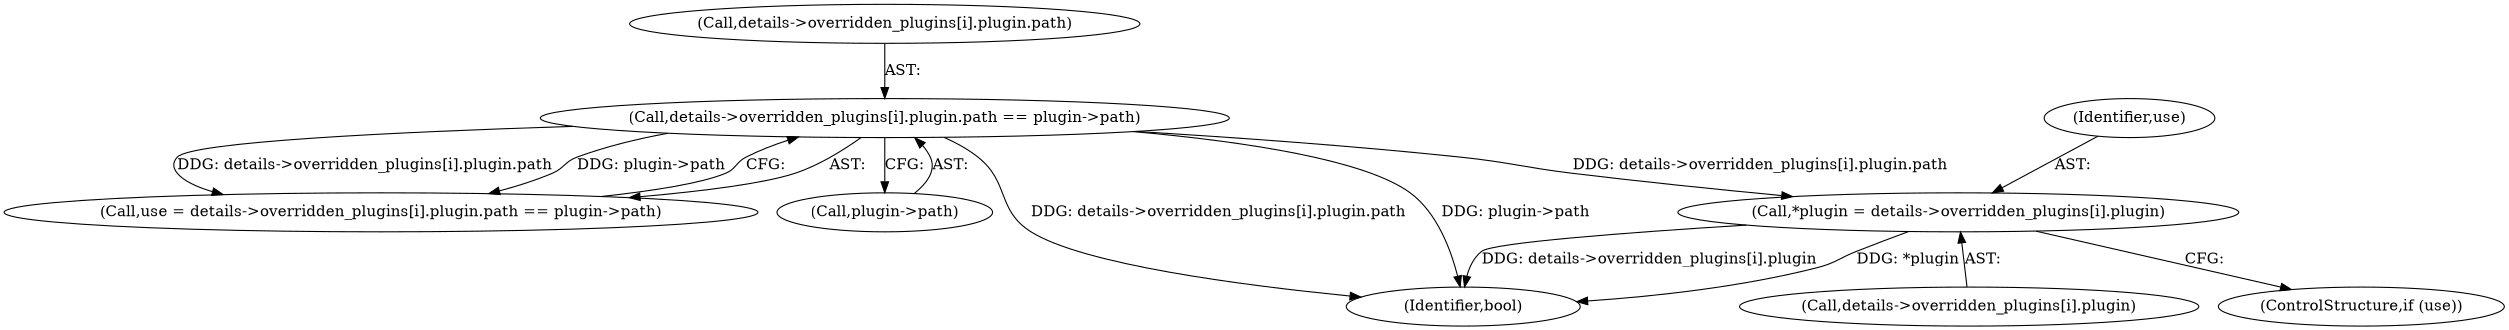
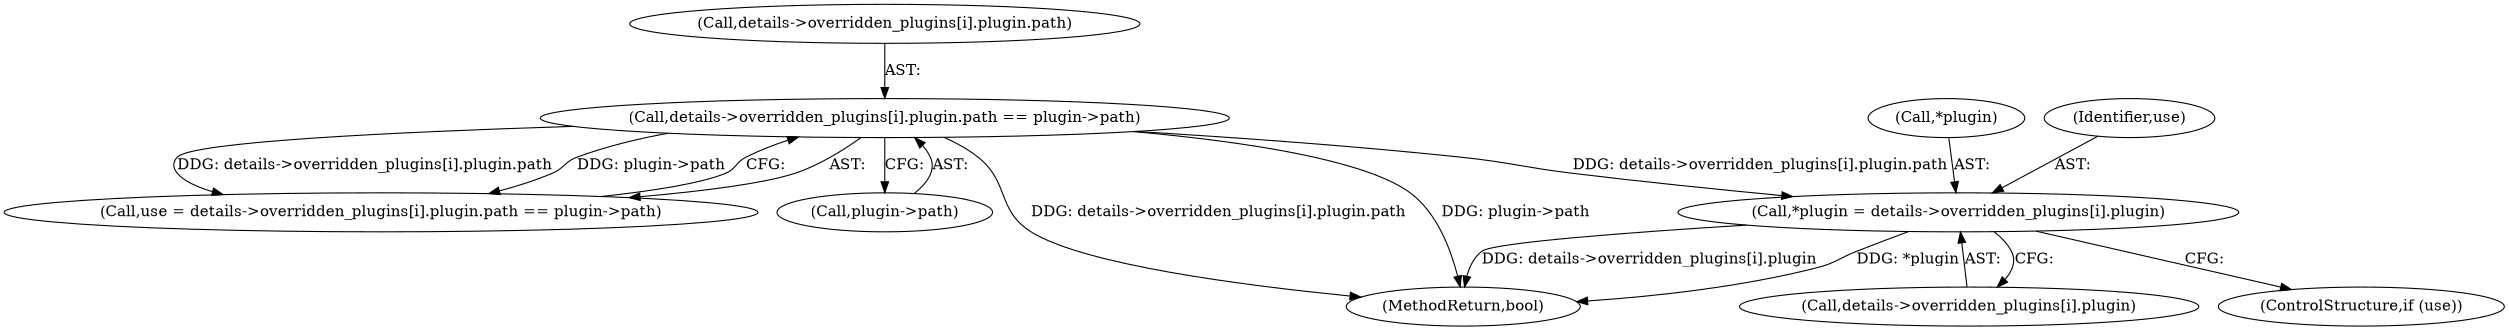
none -> (1946, 118)
none -> (2012, 253)
(1463, 307) -> (1463, 307)
